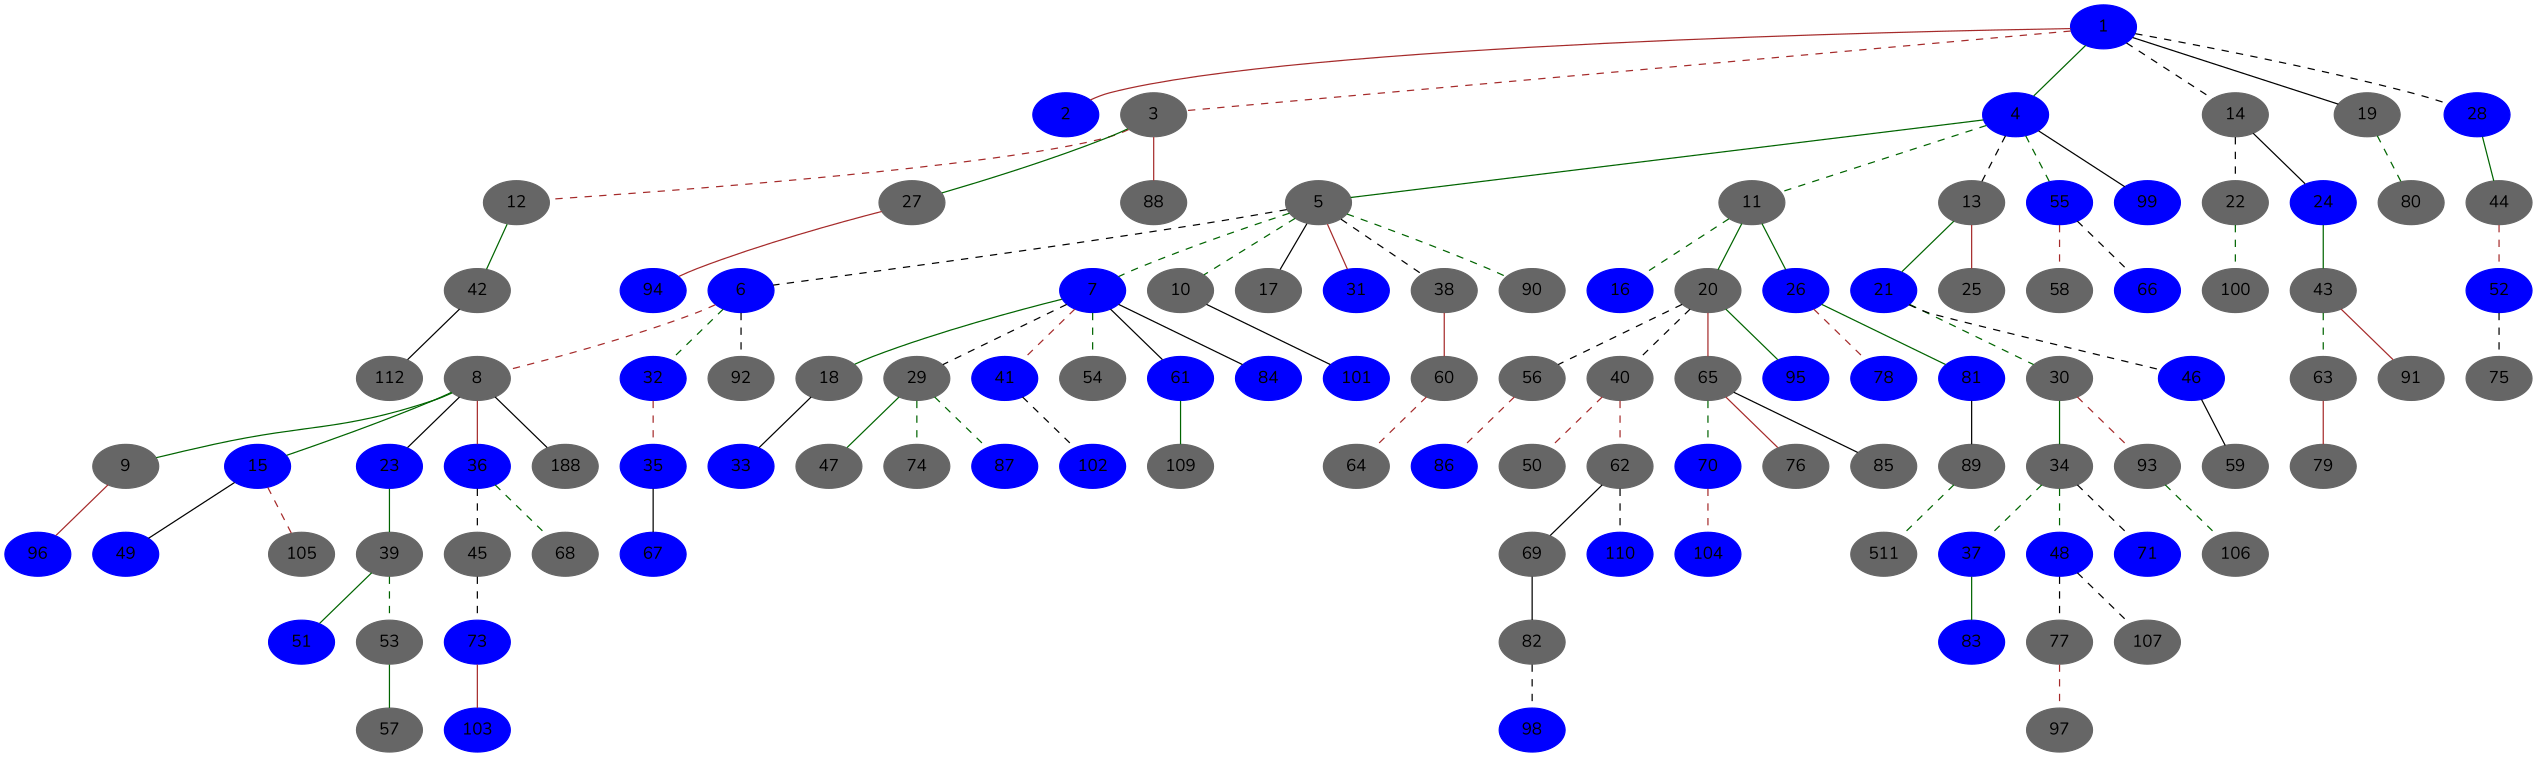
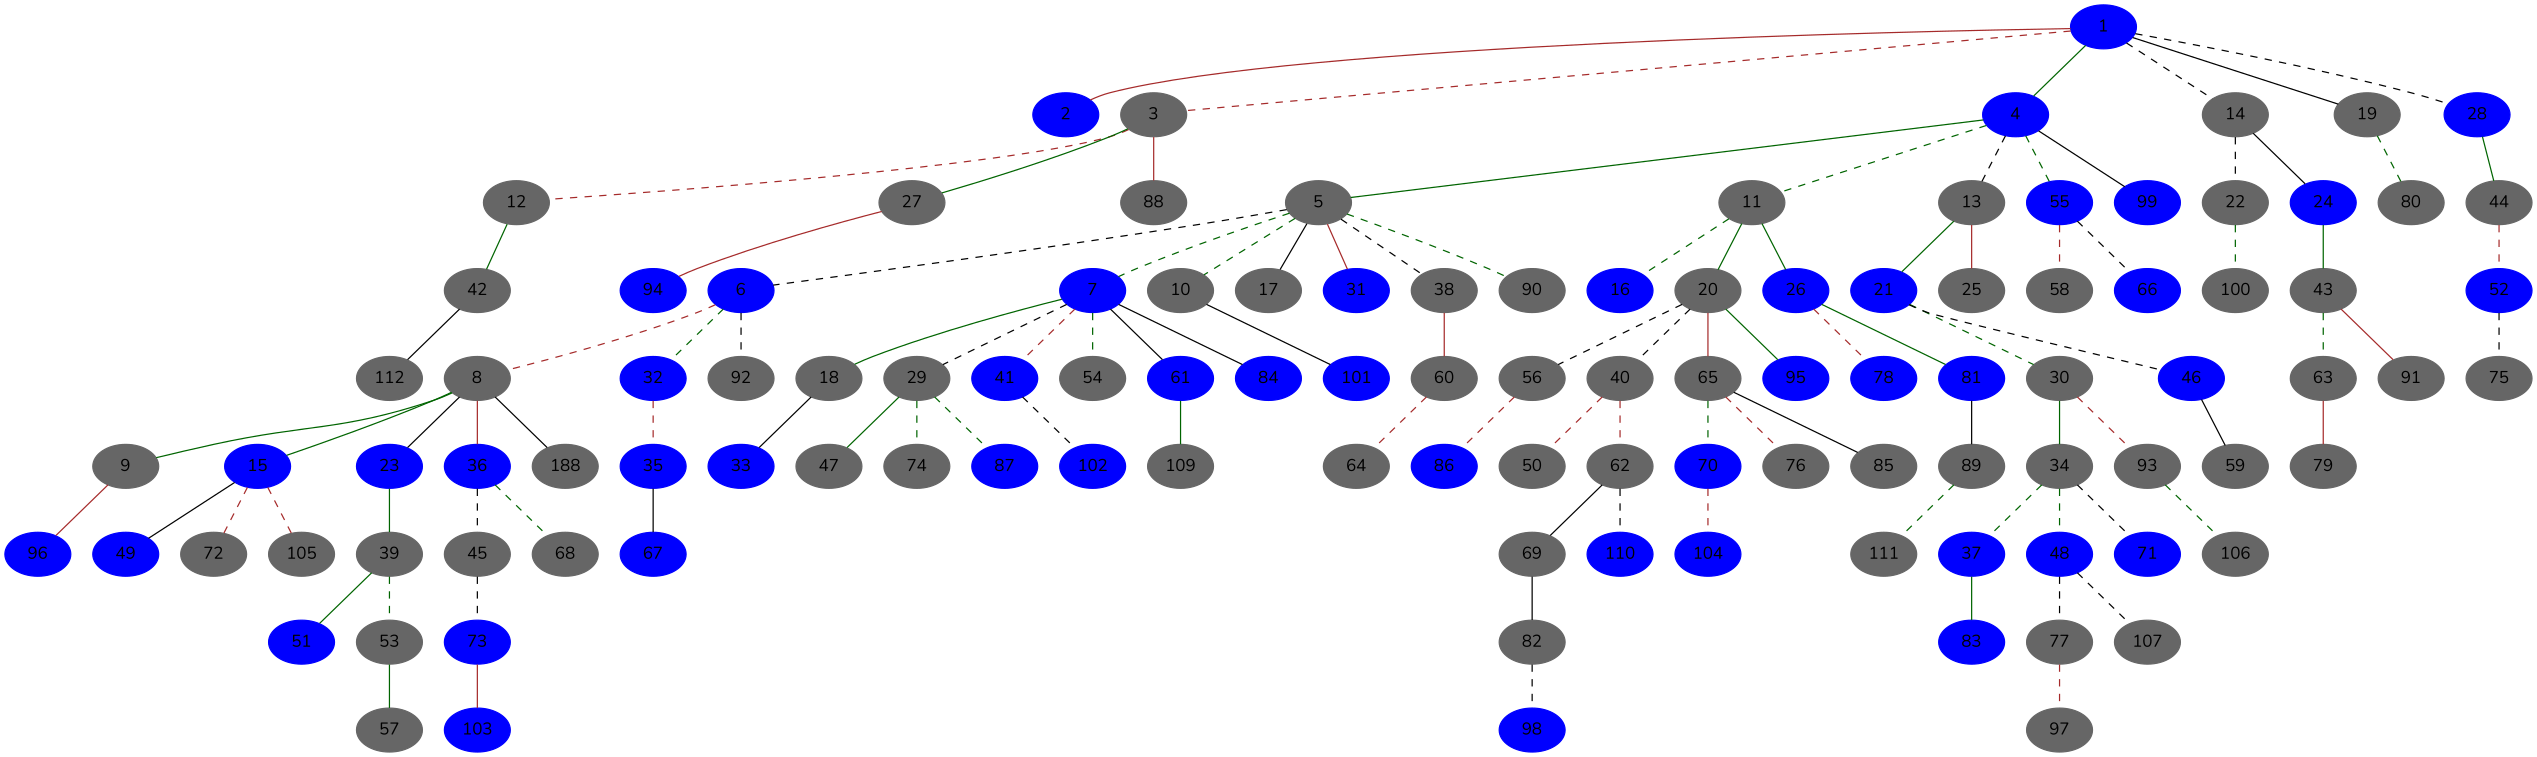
(1752, 422) -> (1752, 422)
none -> (214, 554)
(1884, 554) -> (1884, 554)
